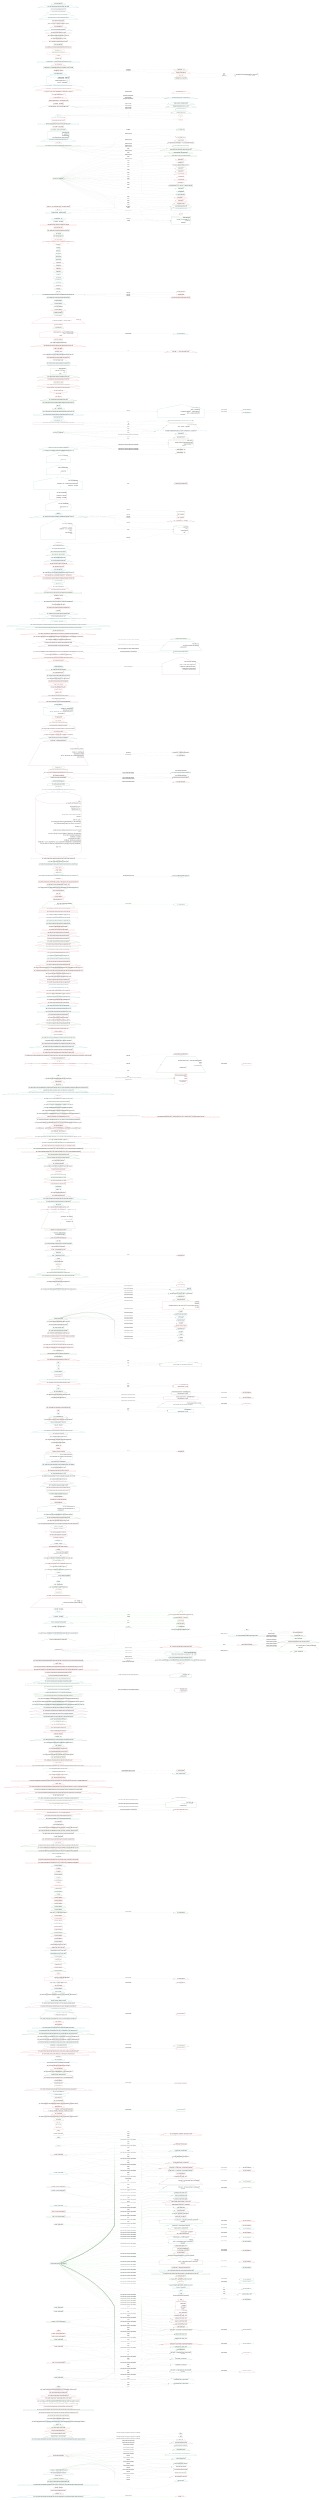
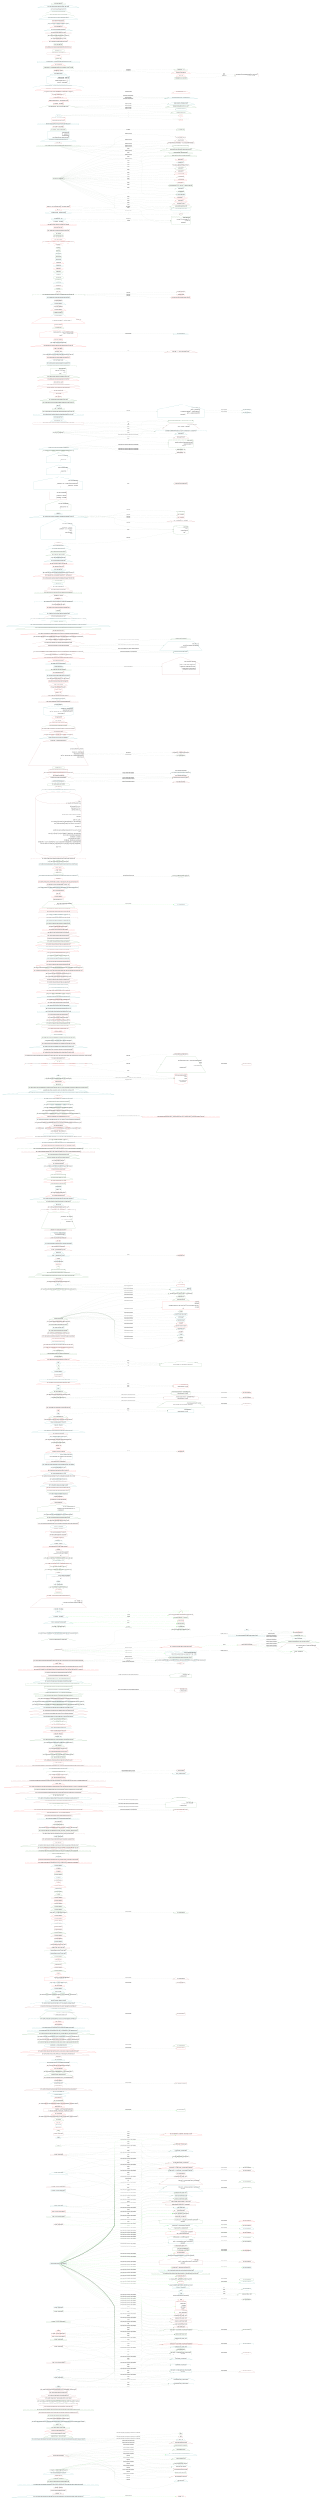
none -> (58, 664)
